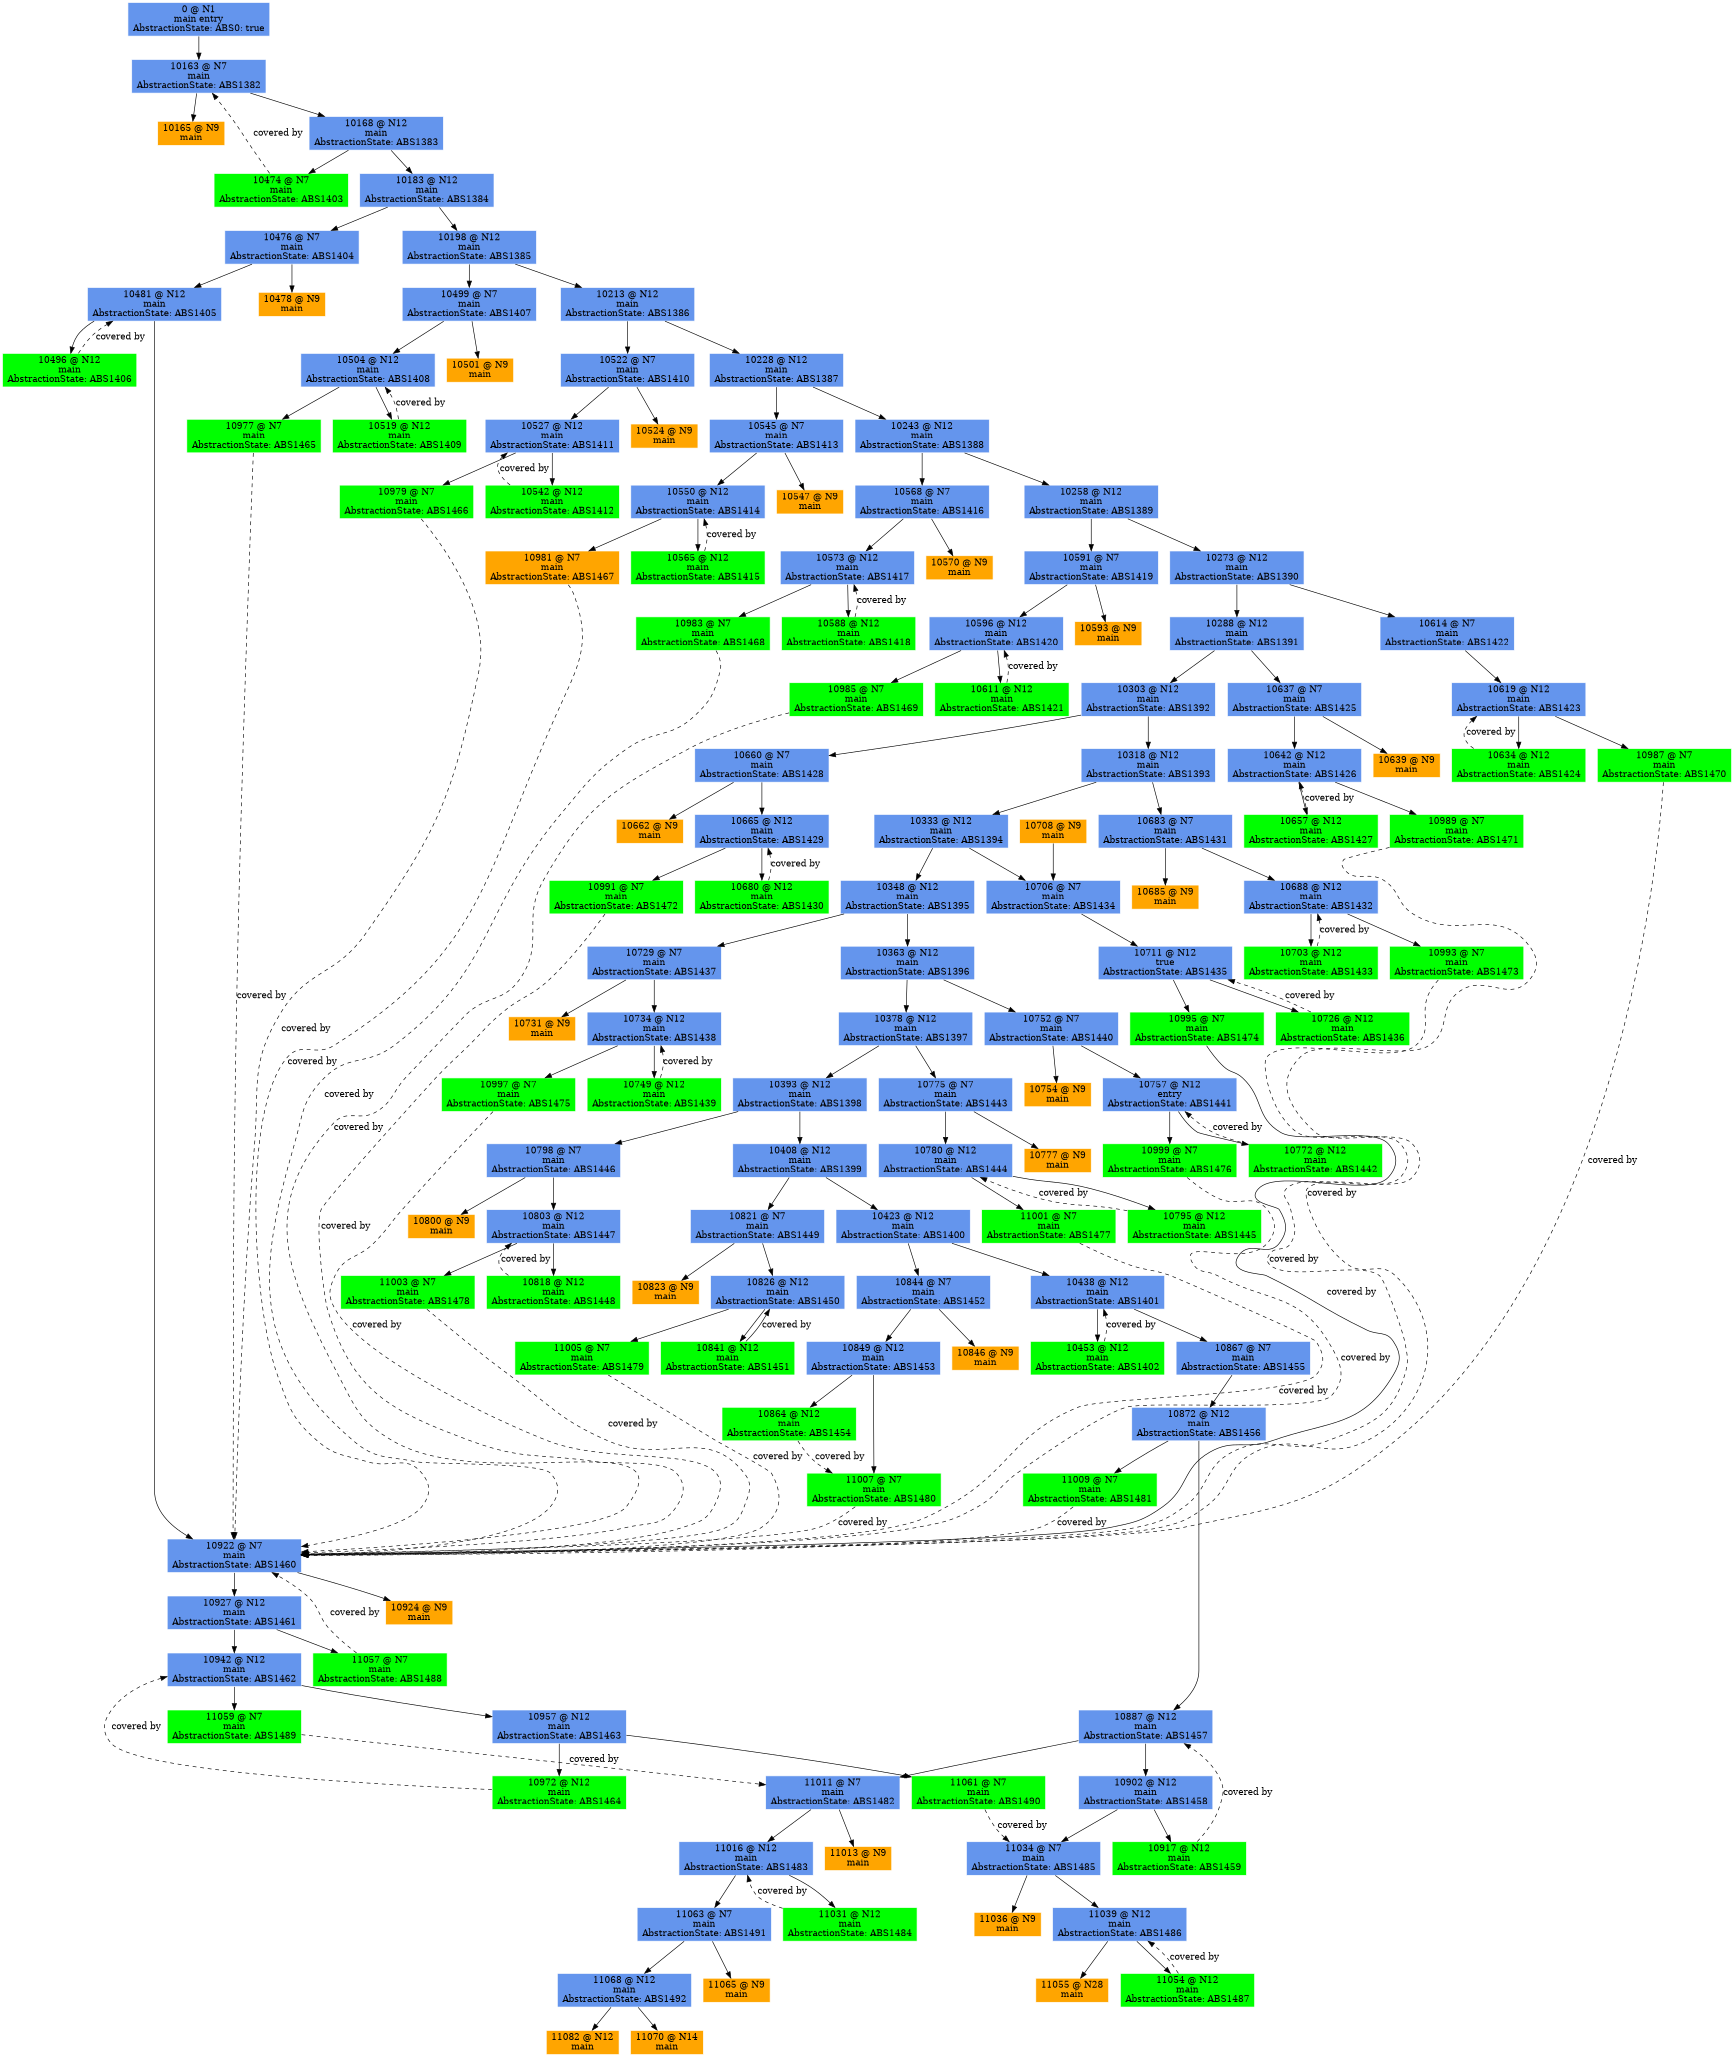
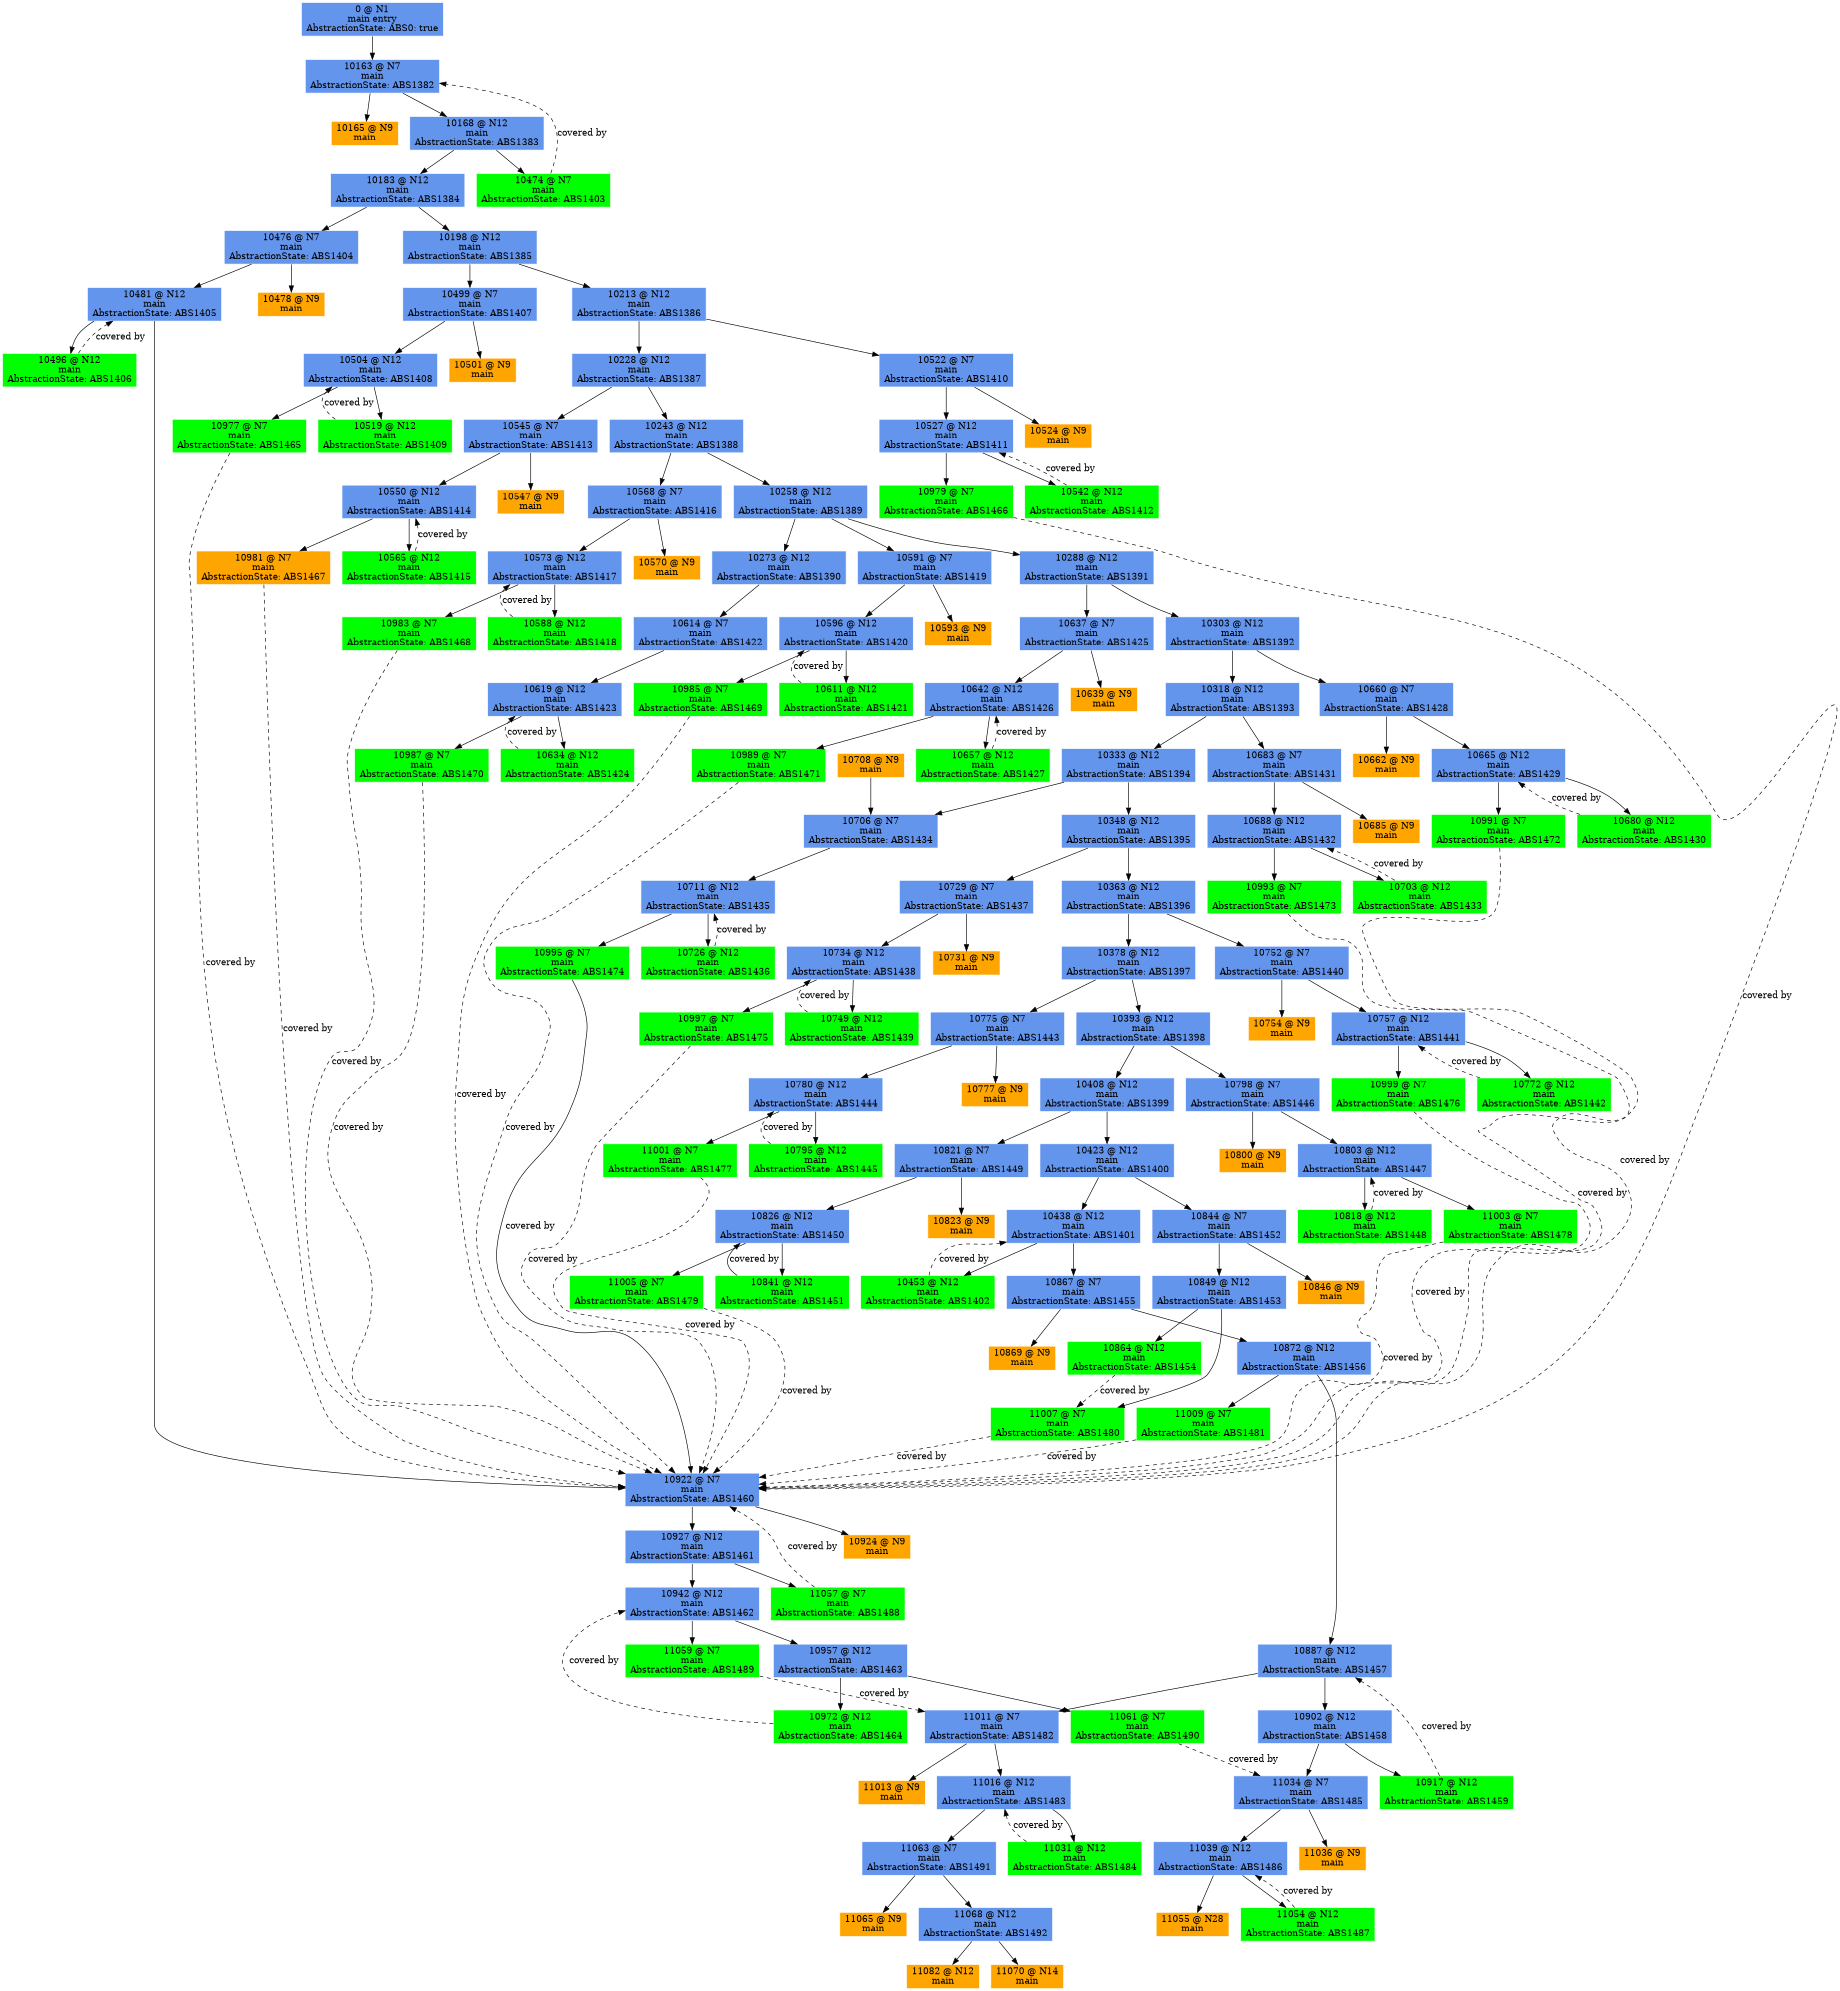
(1237, 597) -> (930, 541)
(1165, 963) -> (708, 897)
(1170, 1095) -> (1398, 1029)
none -> (1022, 1358)
